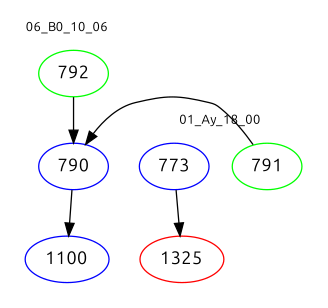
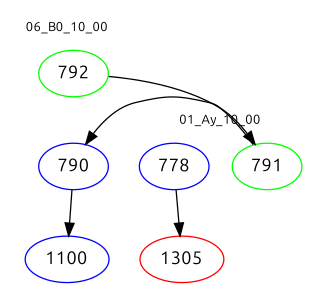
(67, 28) -> (67, 28)
(74, 114) -> (177, 89)
(221, 121) -> (221, 121)
(174, 166) -> (174, 166)
(182, 259) -> (182, 259)
